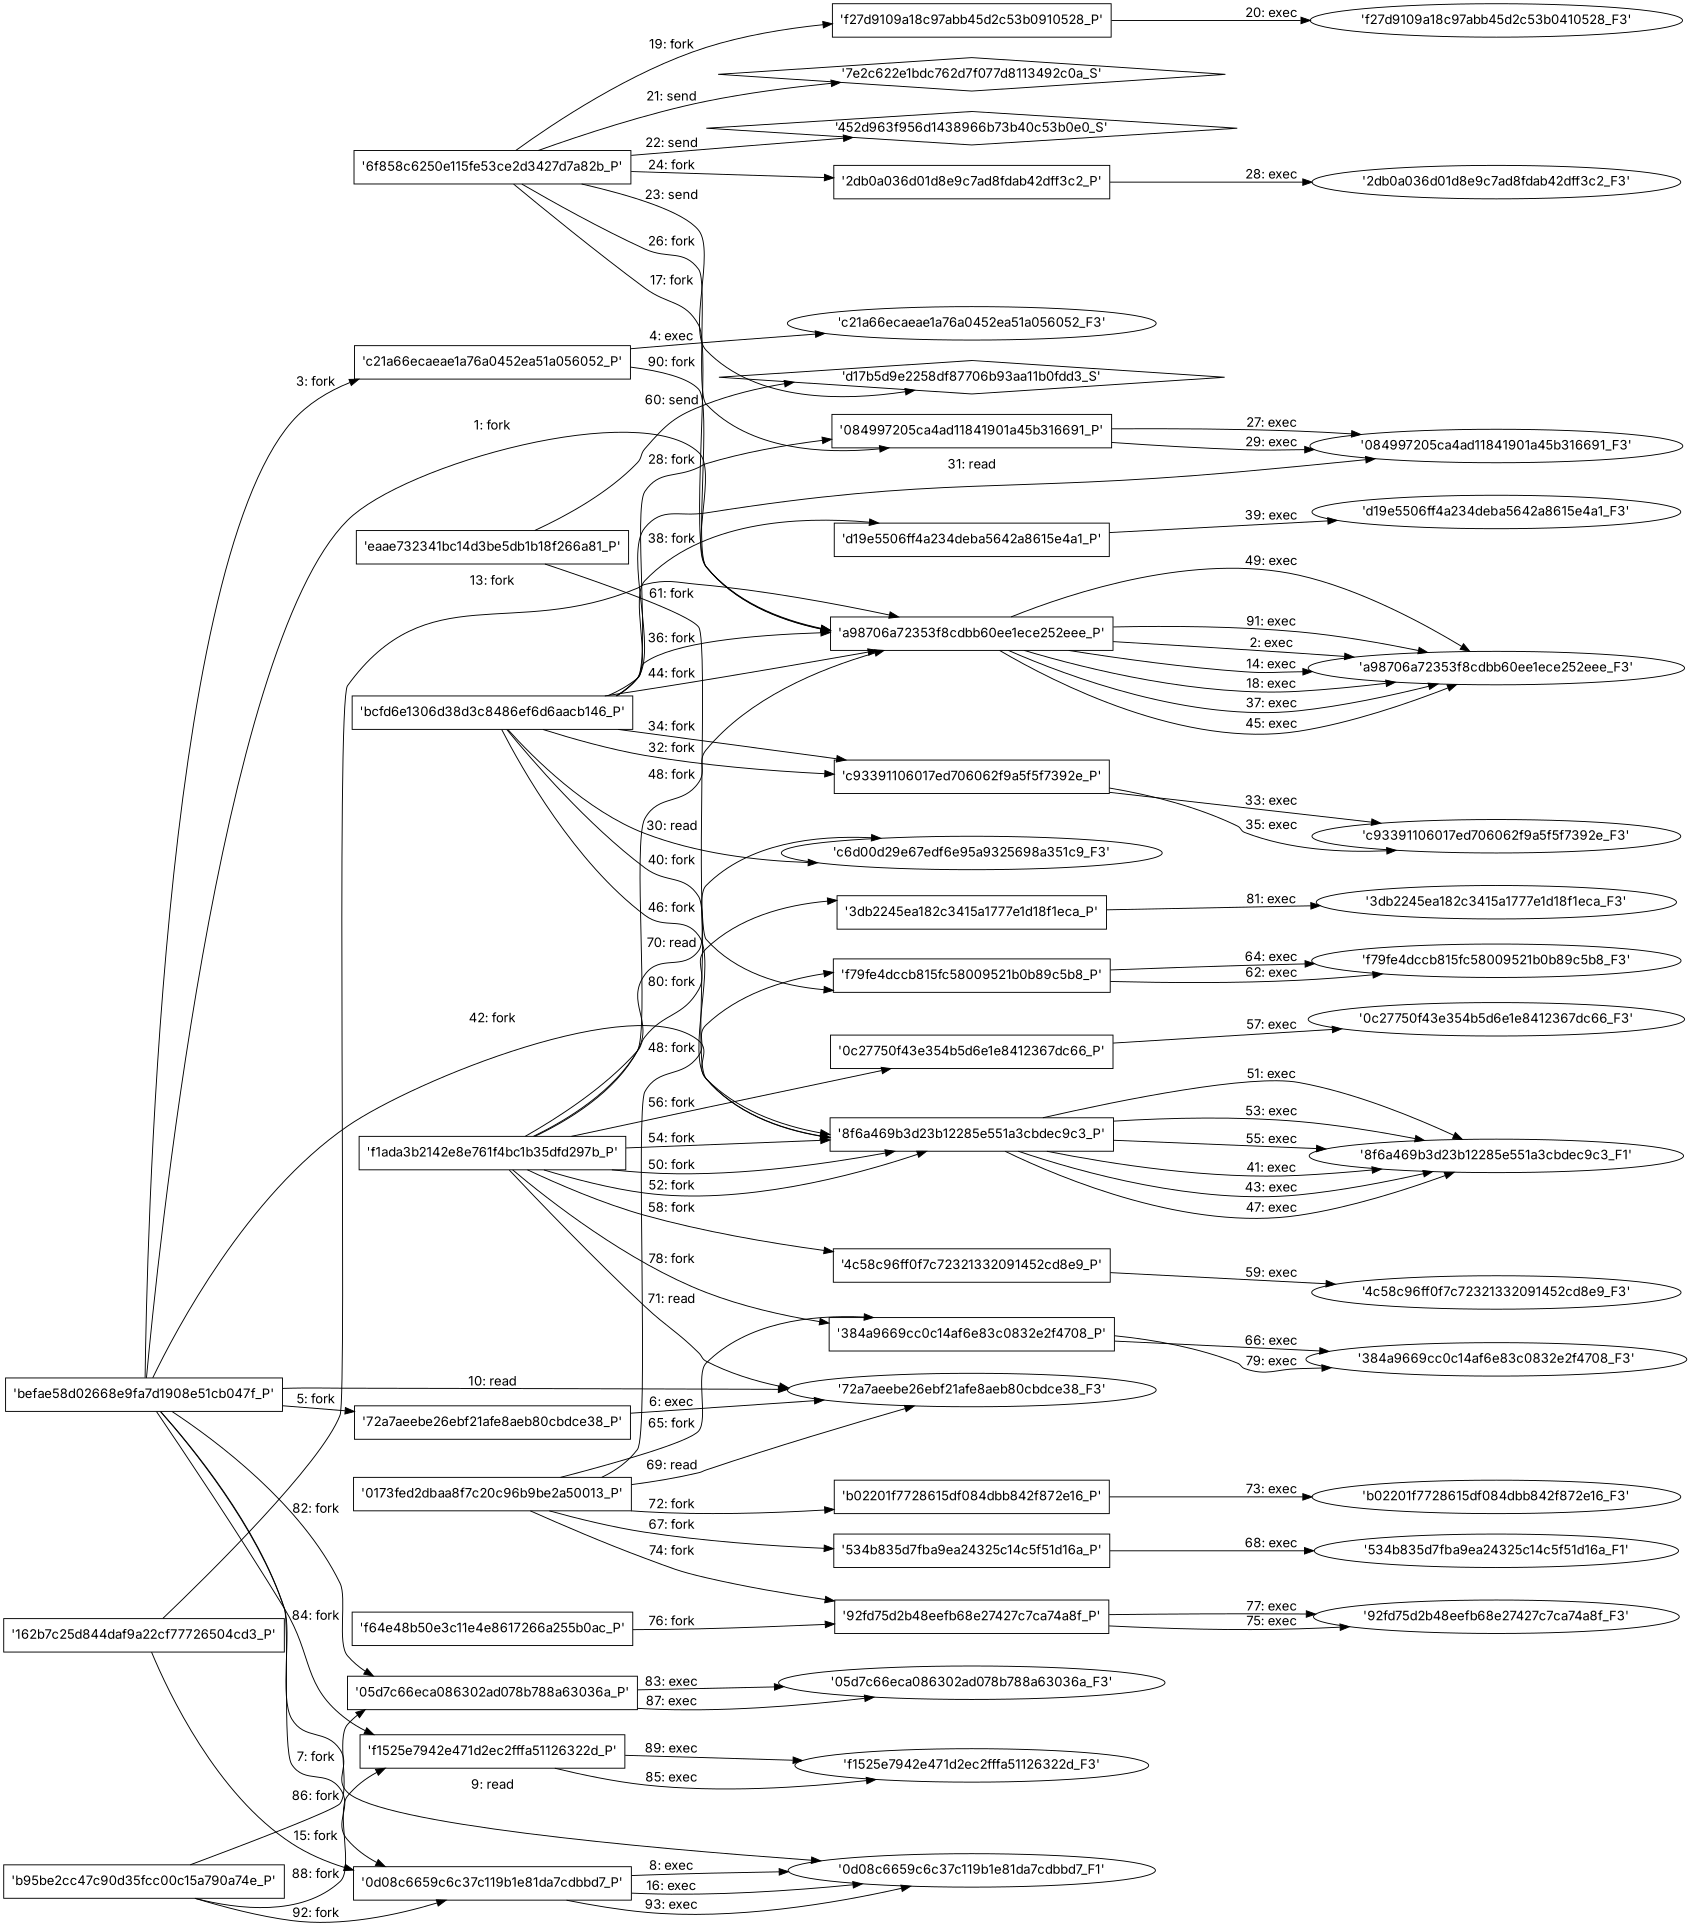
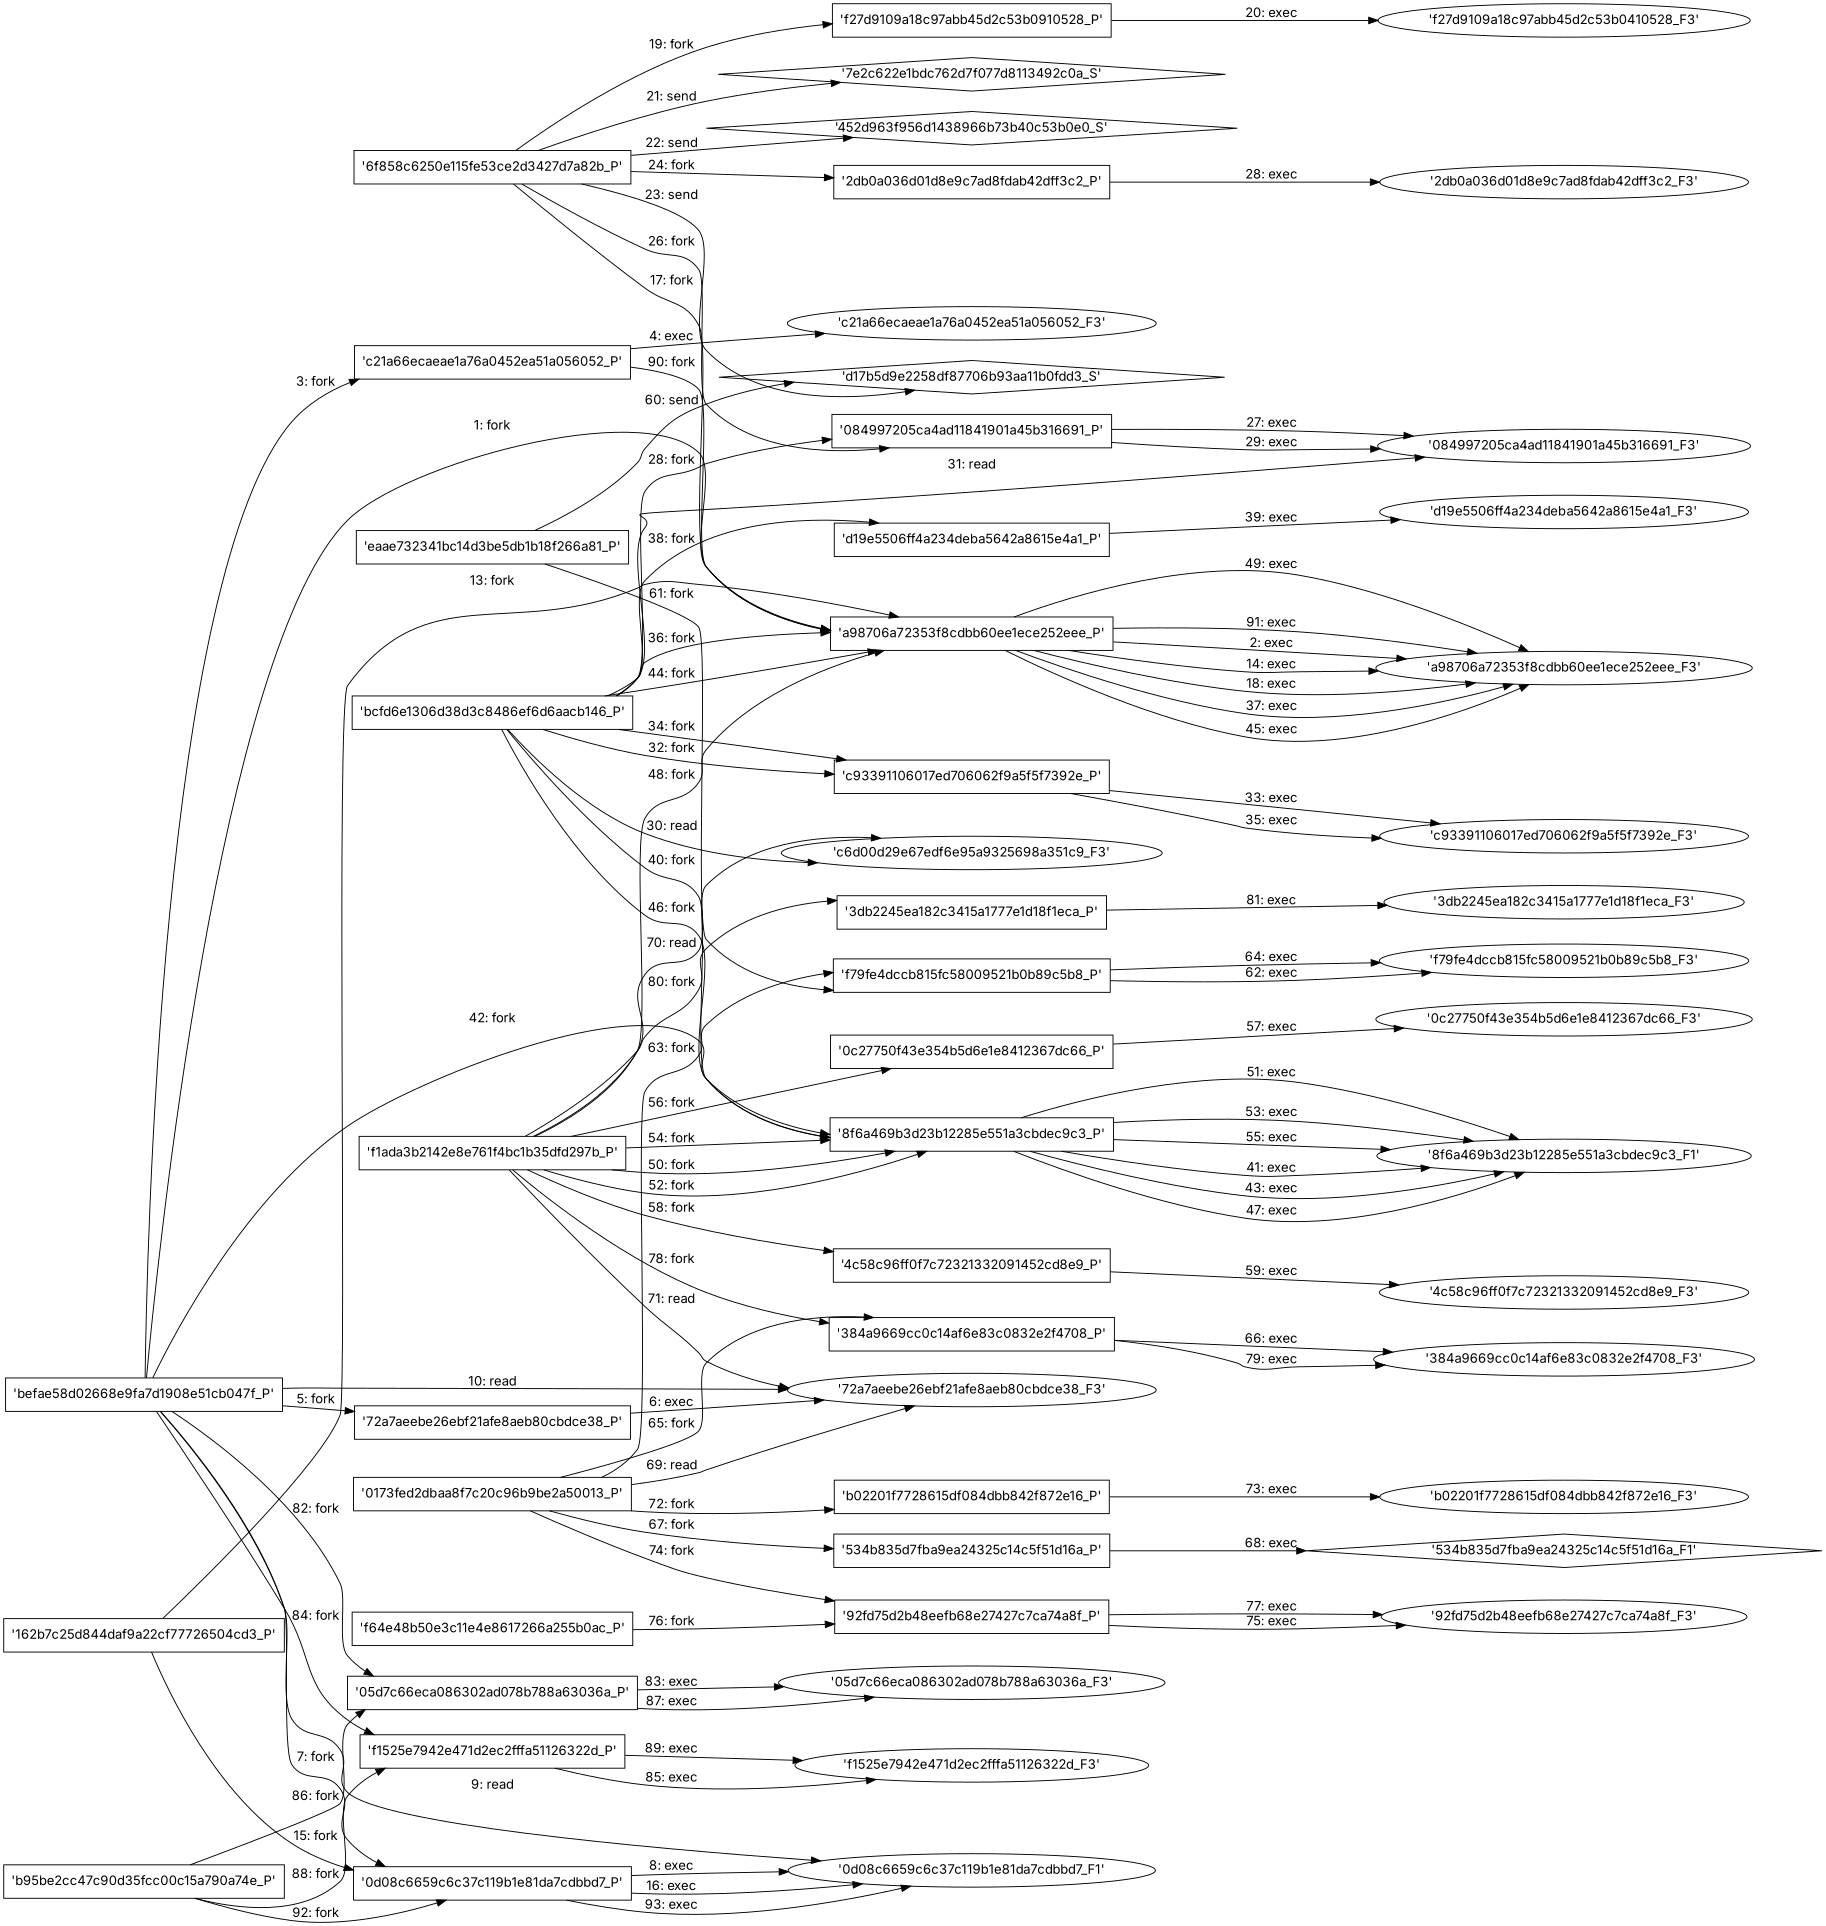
(672, 1049) -> (672, 1049)
(1496, 1551) -> (1564, 1551)
